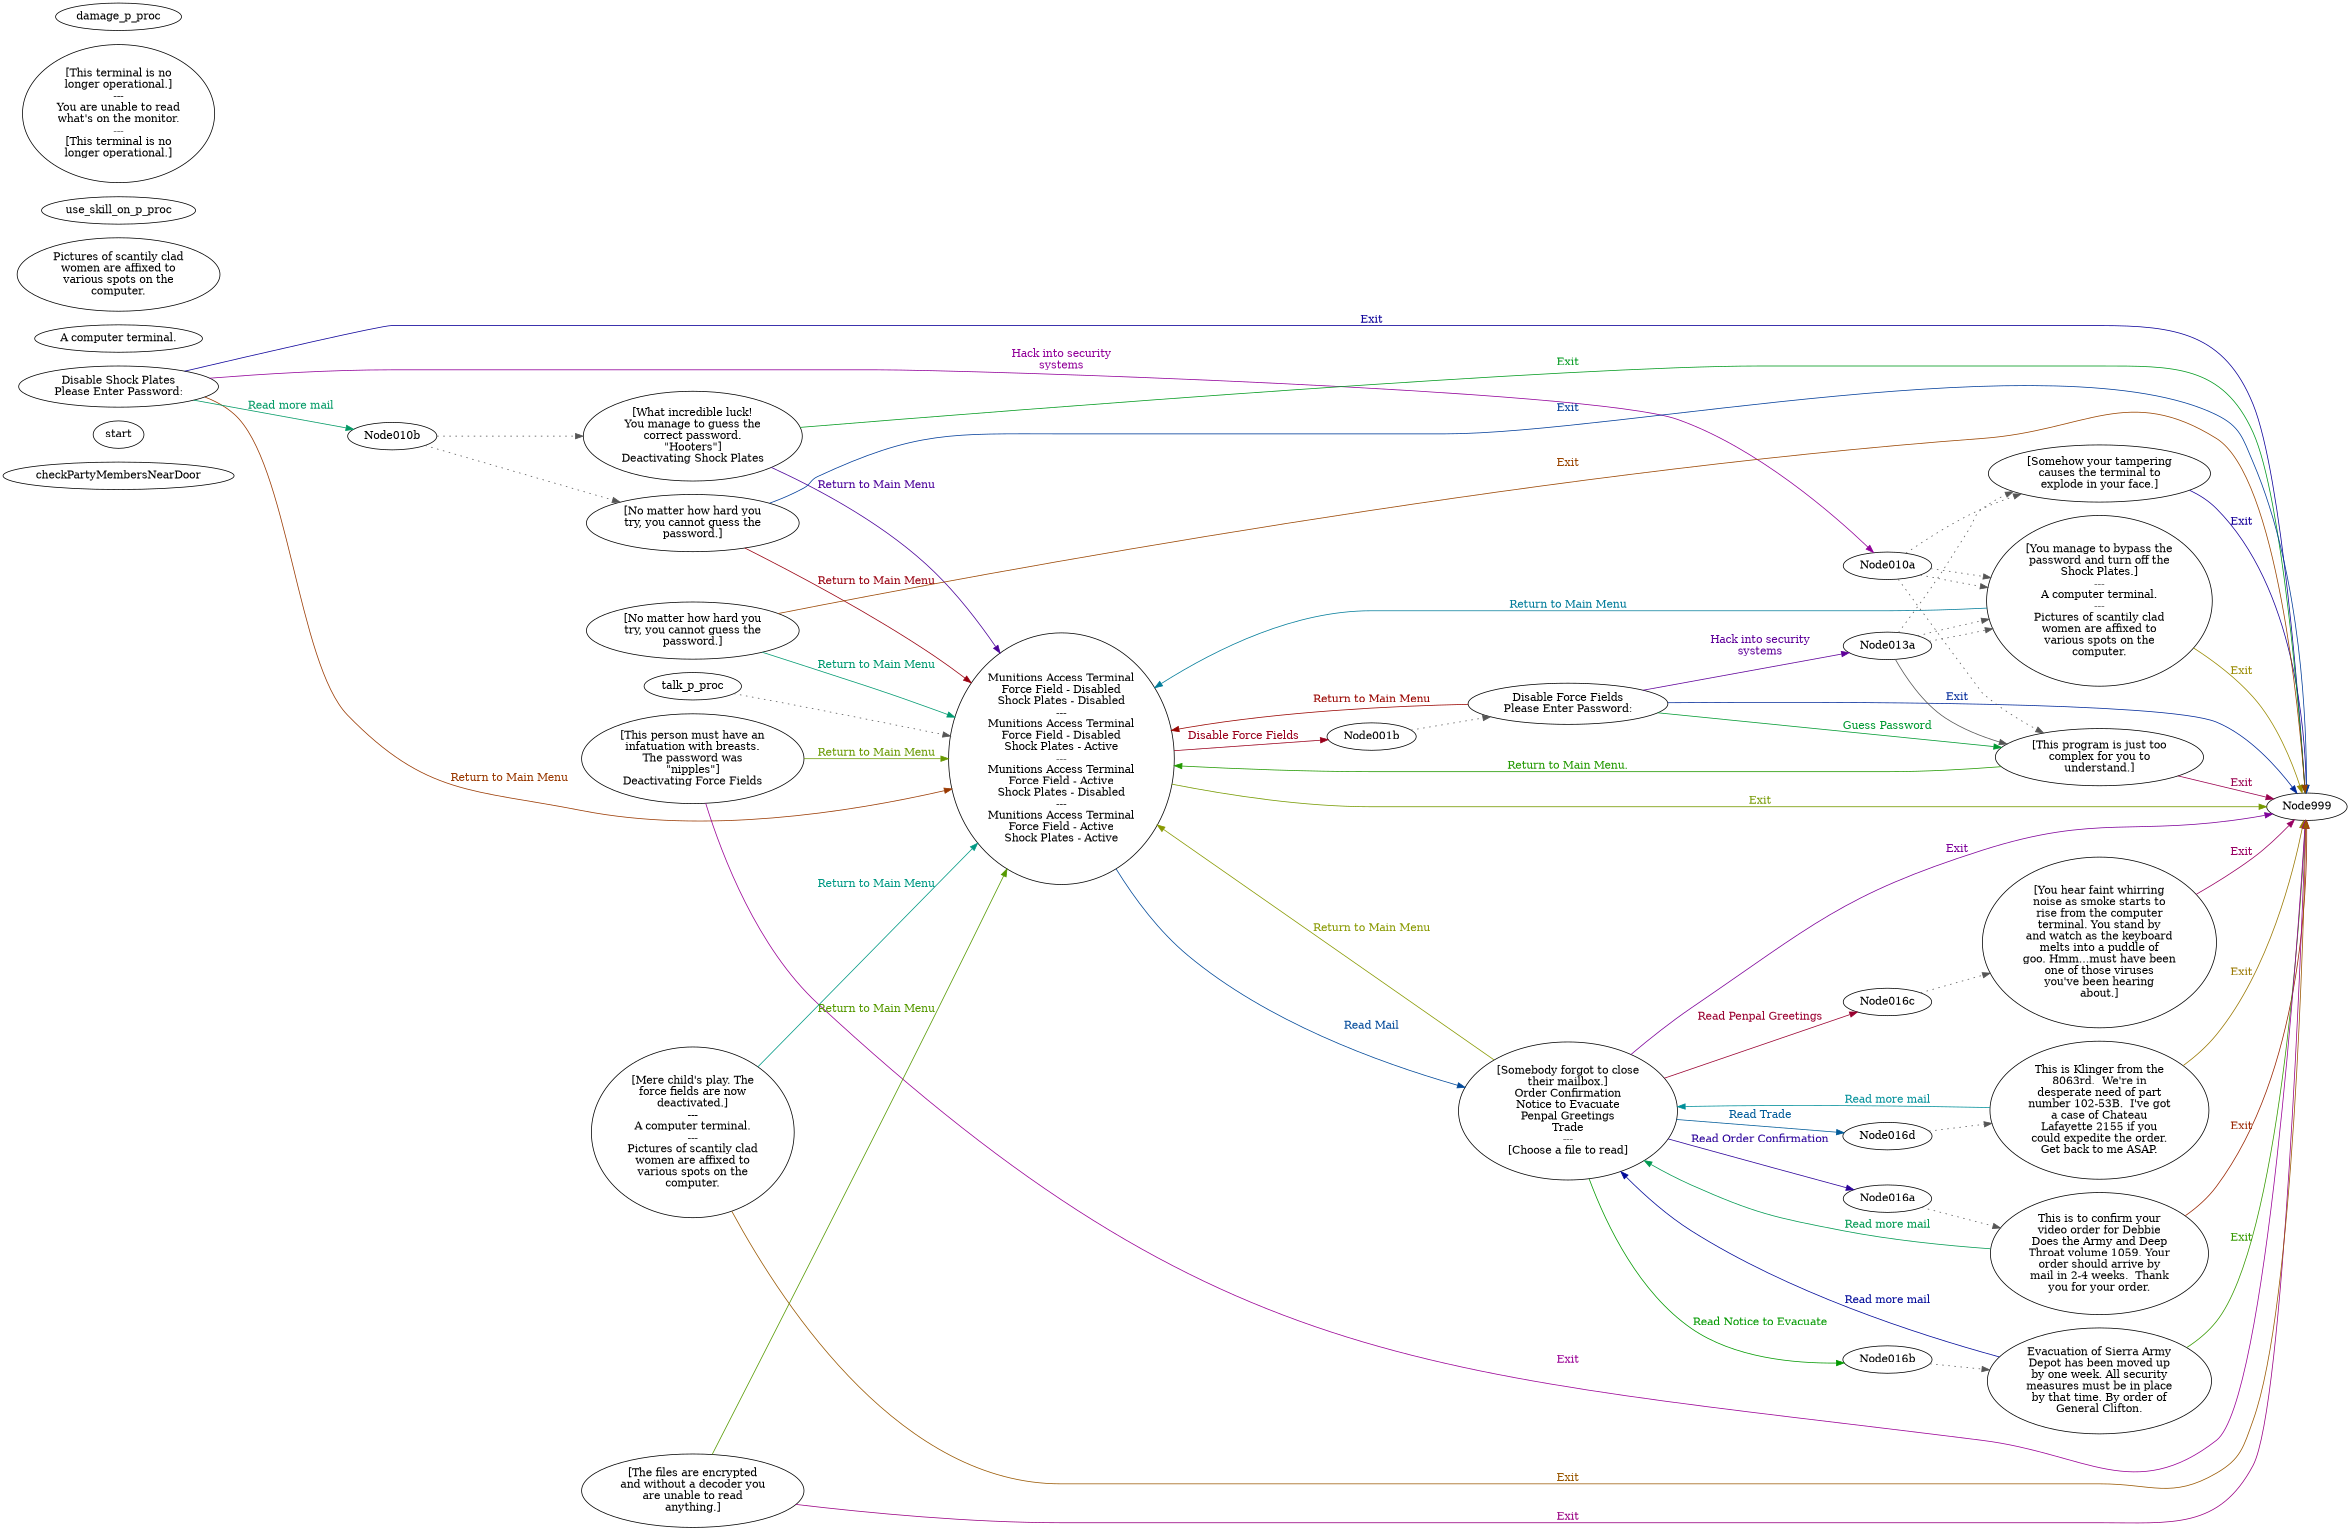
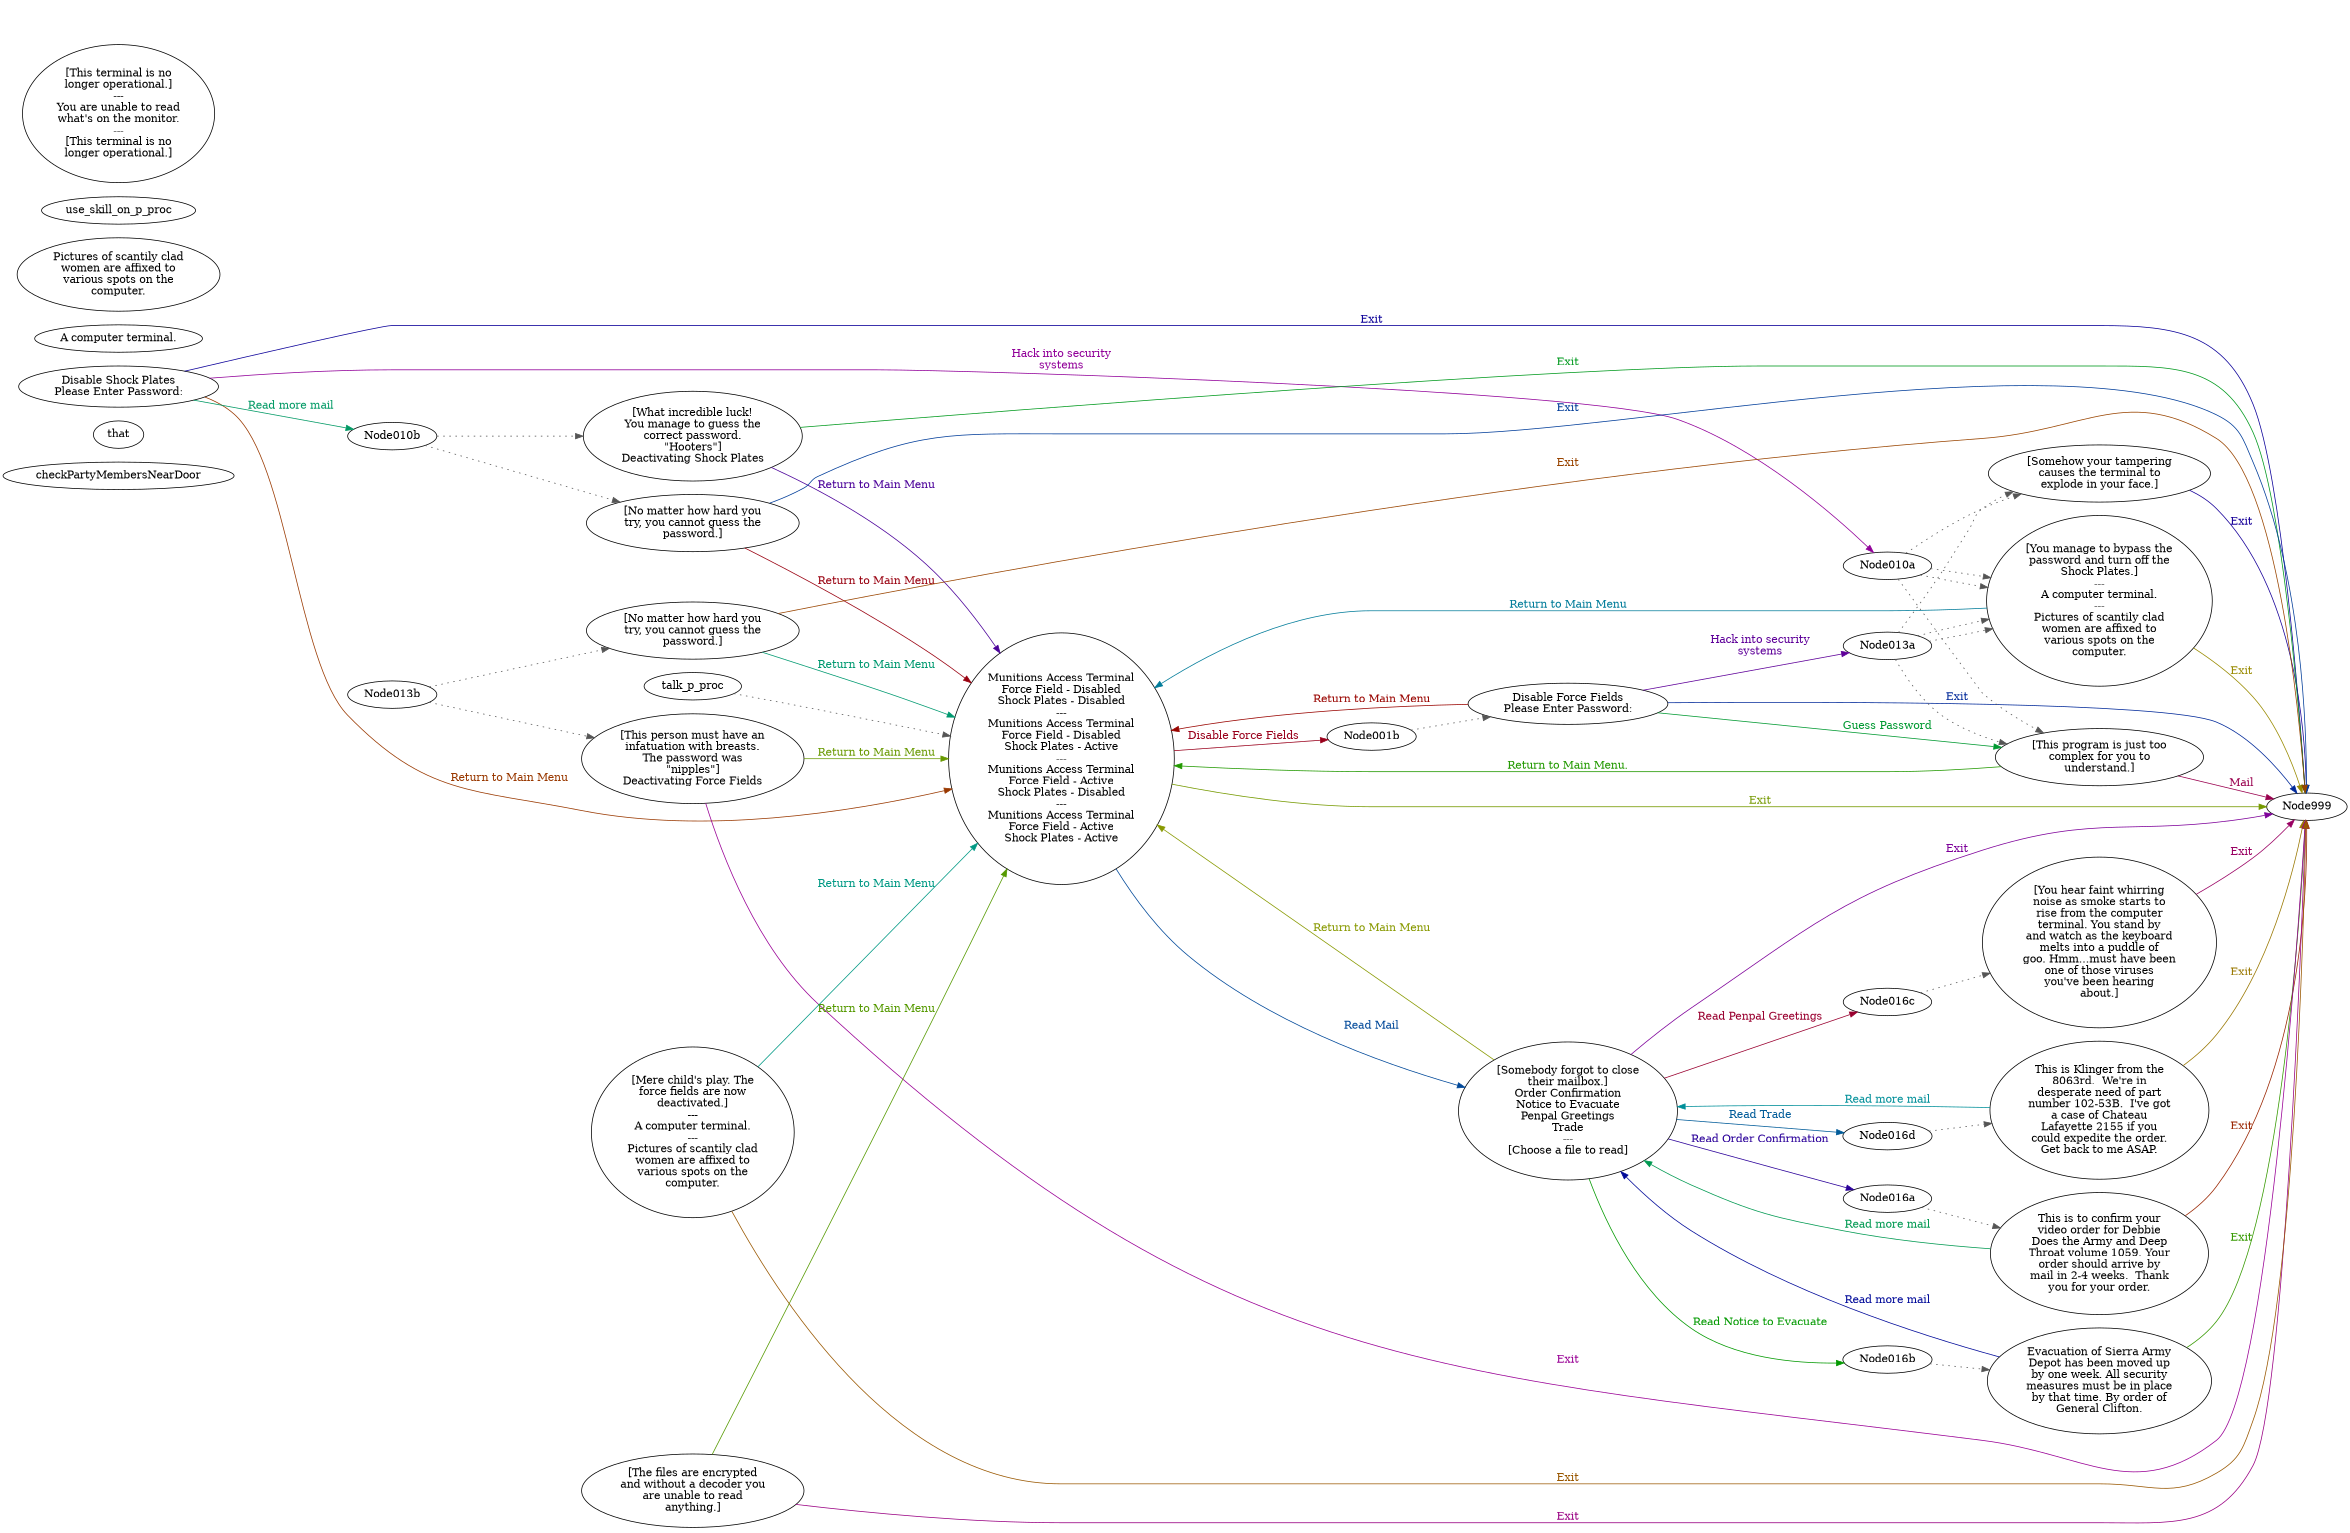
(119, 17) -> none
(119, 435) -> (119, 435)
none -> (392, 695)
(1938, 713) -> (1938, 713)
(2242, 783) -> (2242, 783)
